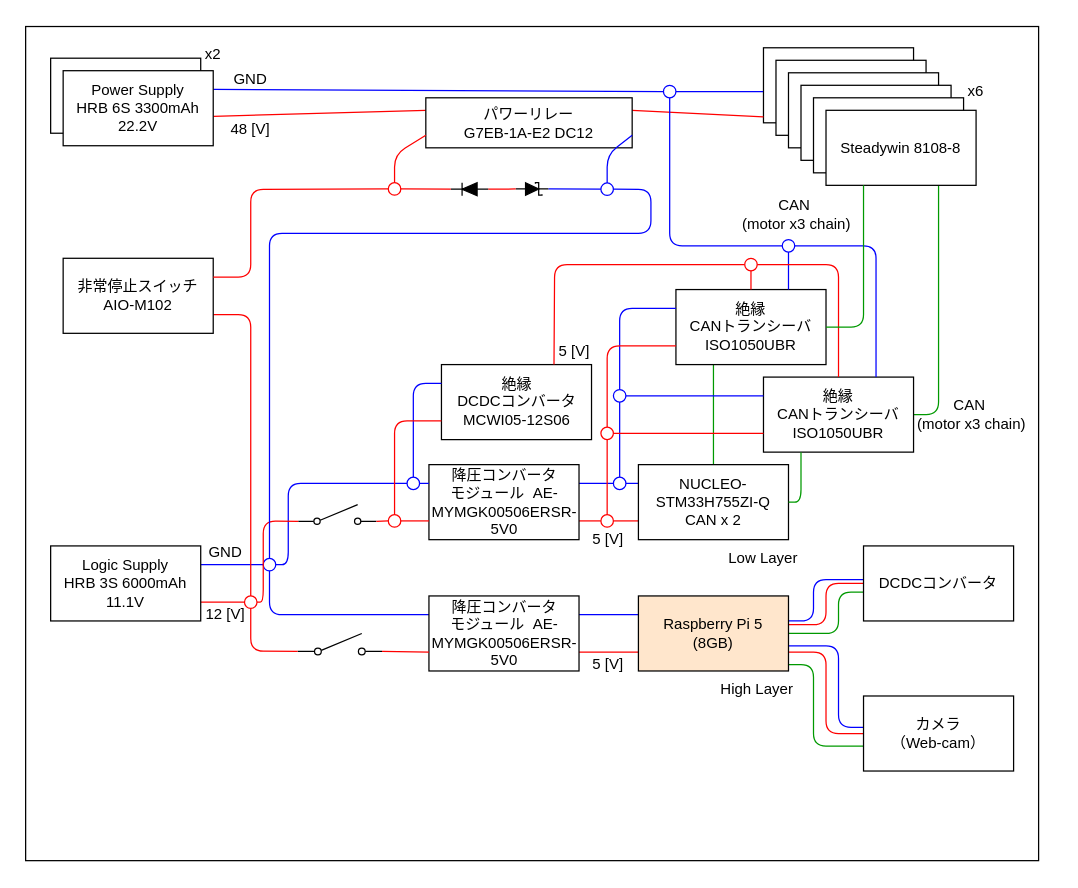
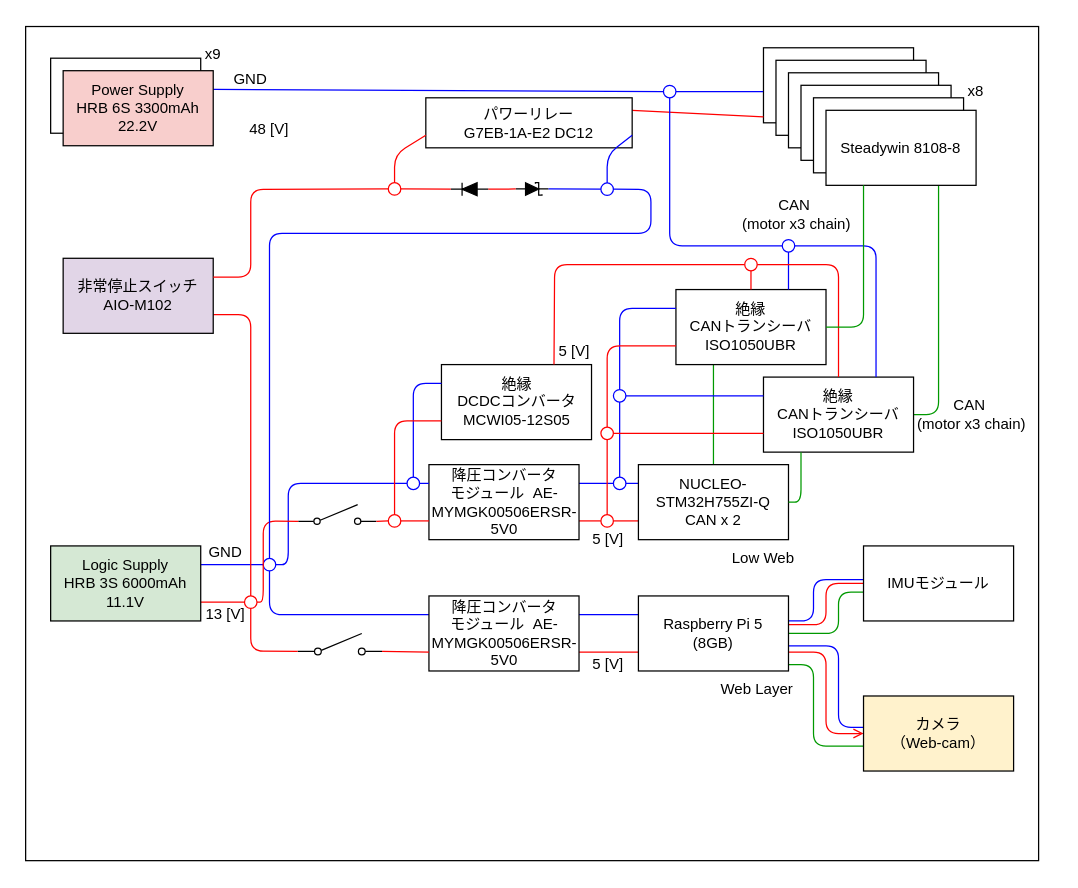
(213, 54) -> (213, 54)
(976, 92) -> (976, 92)
(138, 108) -> (138, 108)
(320, 113) -> none
(251, 129) -> (269, 129)
(138, 296) -> (138, 296)
(517, 402) -> (517, 402)
(713, 502) -> (713, 502)
(763, 558) -> (763, 558)
(126, 583) -> (126, 583)
(938, 583) -> (938, 583)
(226, 614) -> (226, 614)
(713, 633) -> (713, 633)
(757, 689) -> (757, 689)
(859, 733) -> (857, 733)
(938, 733) -> (938, 733)
